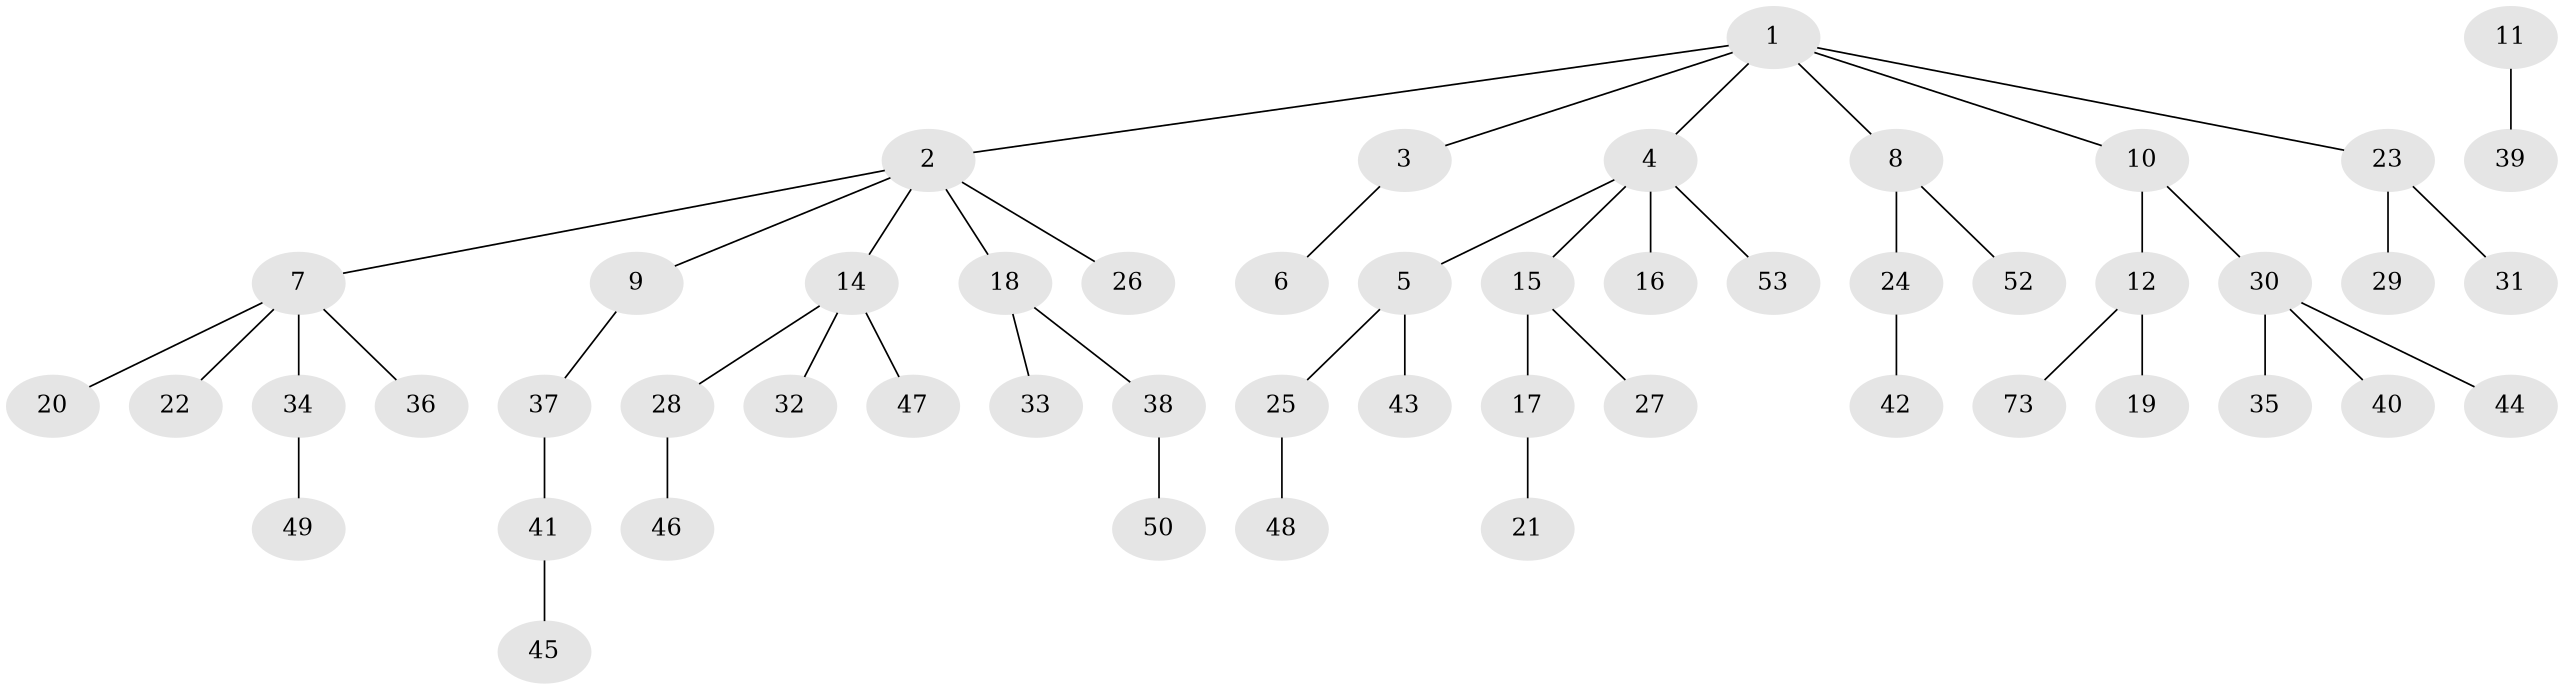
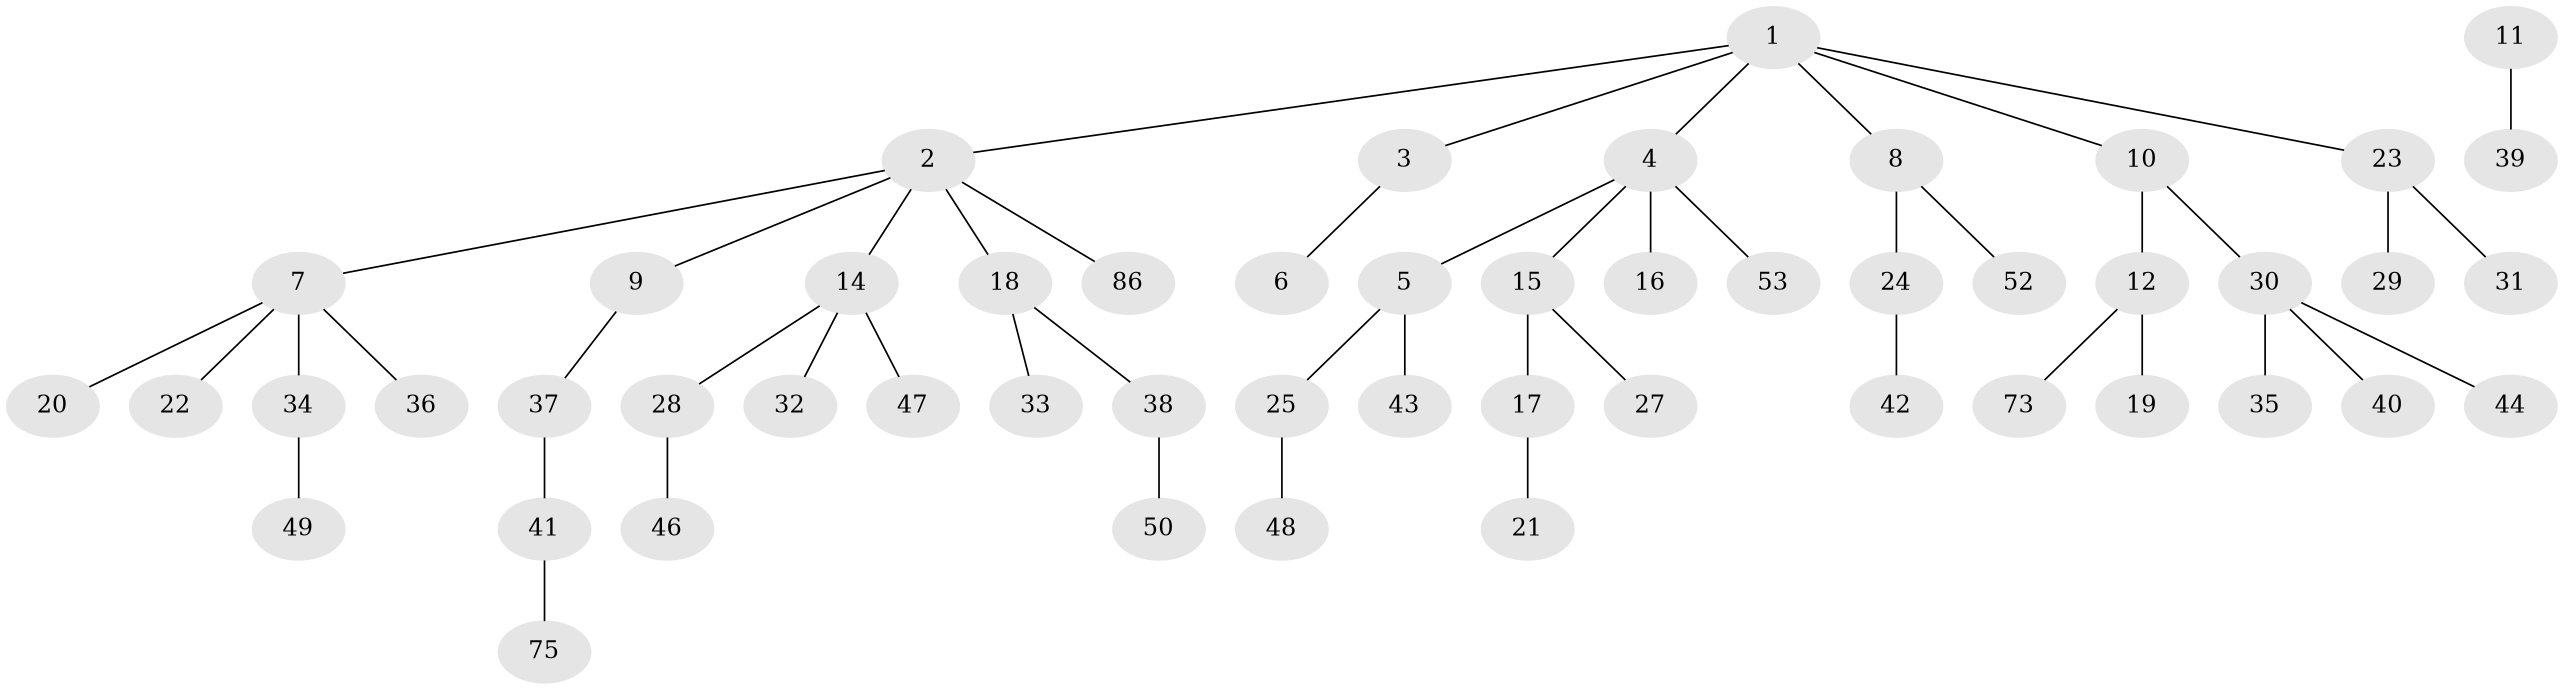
(1128, 283) -> (1128, 283)
(545, 652) -> (545, 652)
